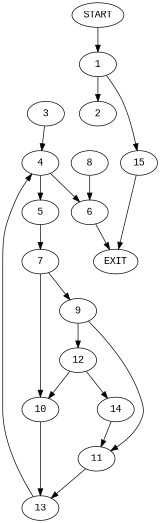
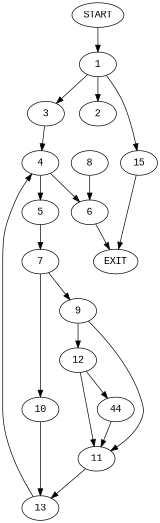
none -> (74, 87)
(61, 382) -> (87, 406)
(116, 409) -> (116, 409)
